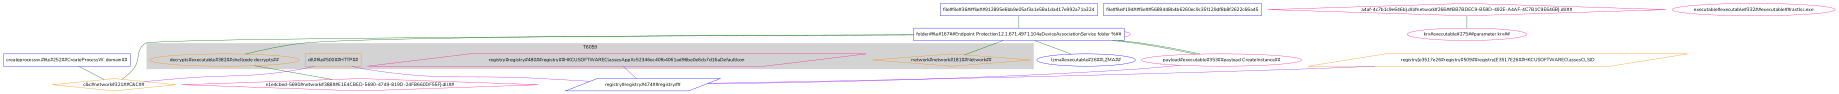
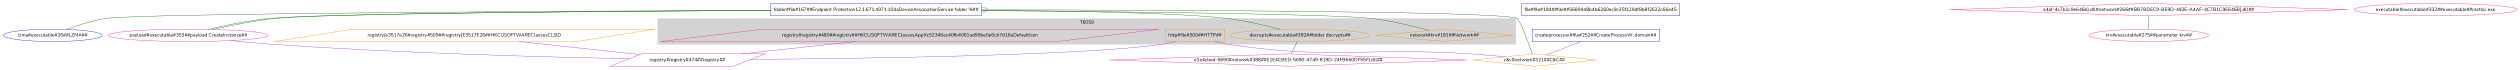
(1019, 10) -> none
(224, 60) -> (1300, 35)
(333, 60) -> (1195, 35)
(952, 60) -> (1444, 35)
(91, 73) -> (1563, 48)
(643, 85) -> (687, 60)
